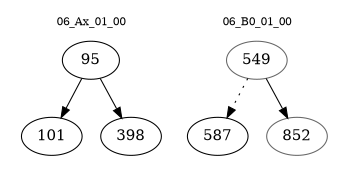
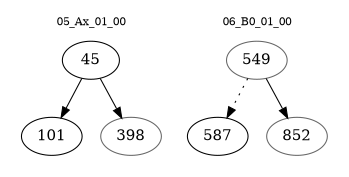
(91, 23) -> (91, 23)
(91, 60) -> (91, 60)
(131, 136) -> (131, 136)
